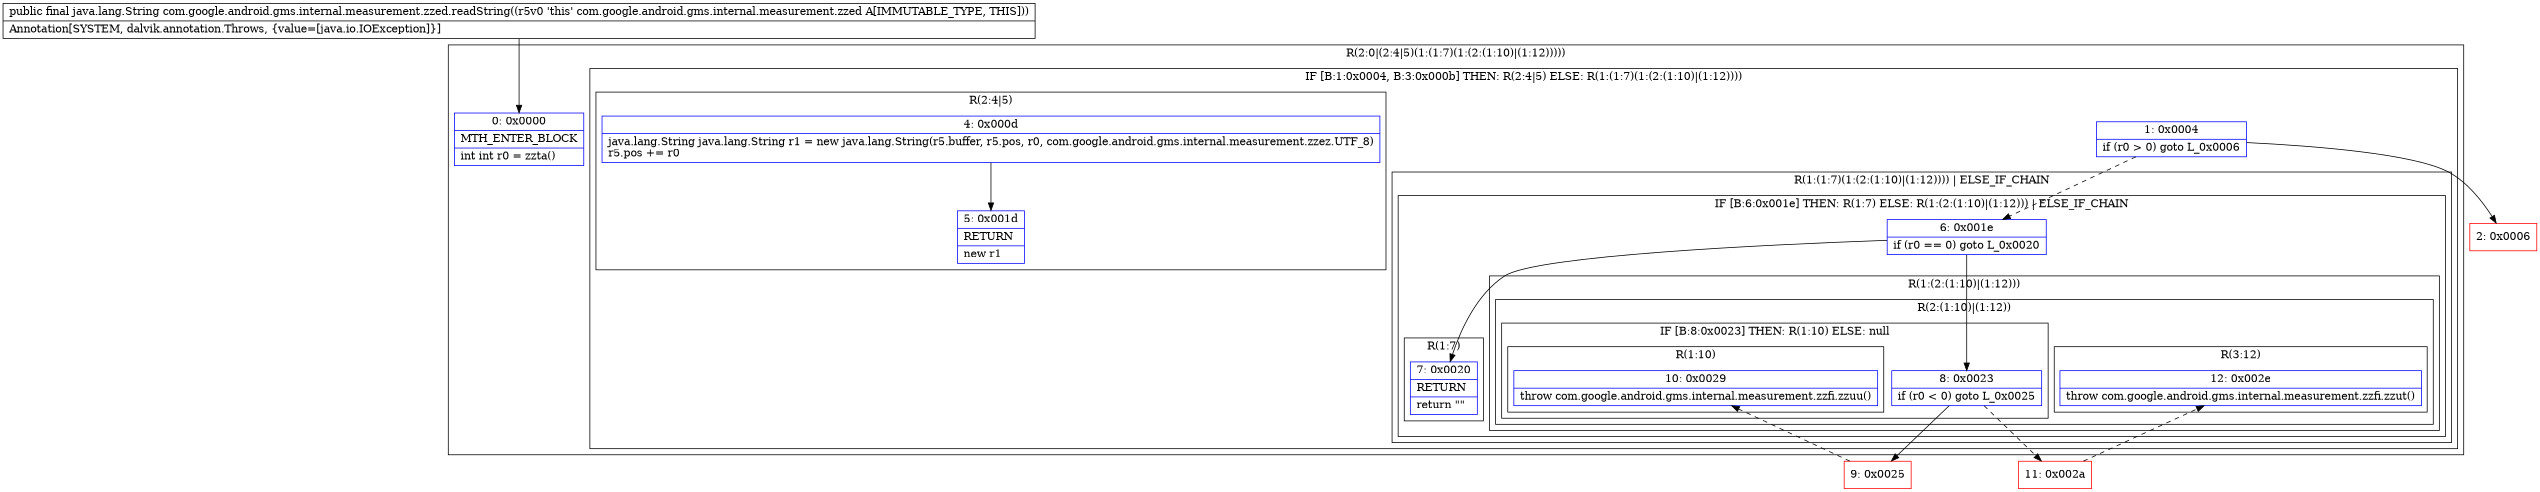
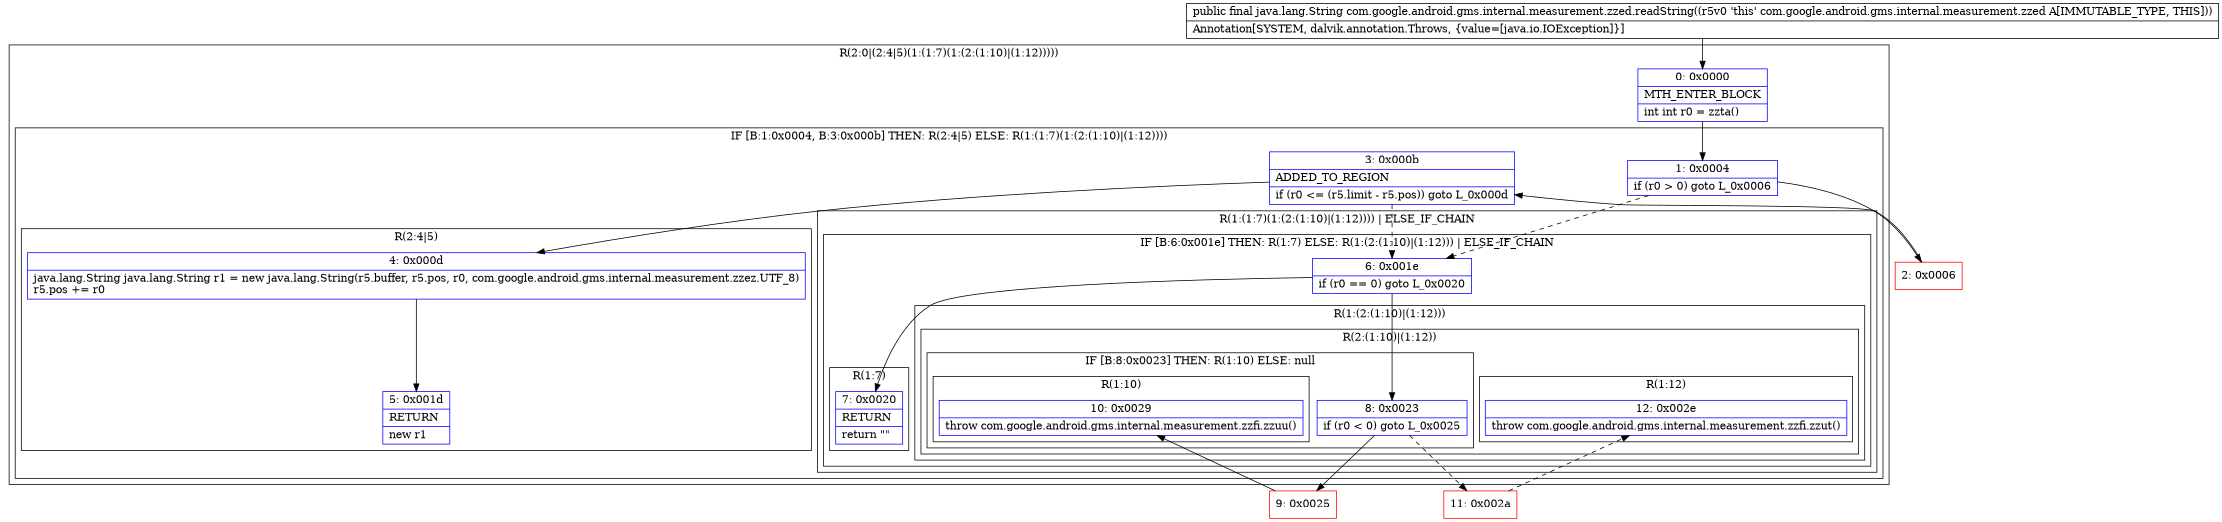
none -> (1703, 137)
none -> (1392, 178)
(2241, 355) -> (1666, 385)
(1794, 435) -> (1220, 465)
